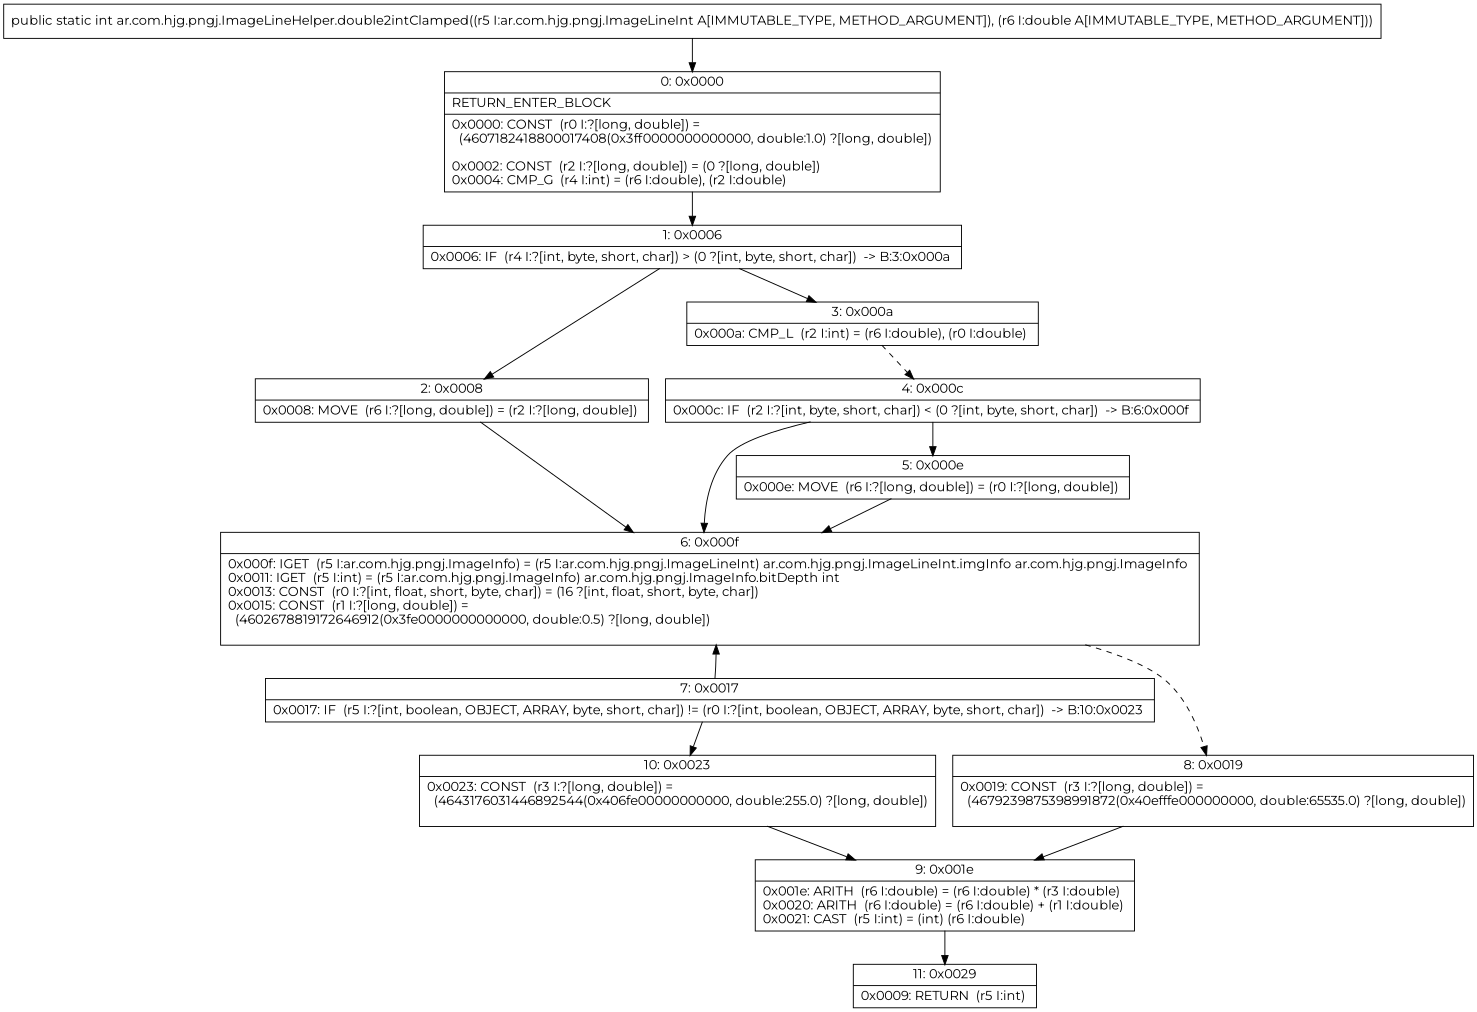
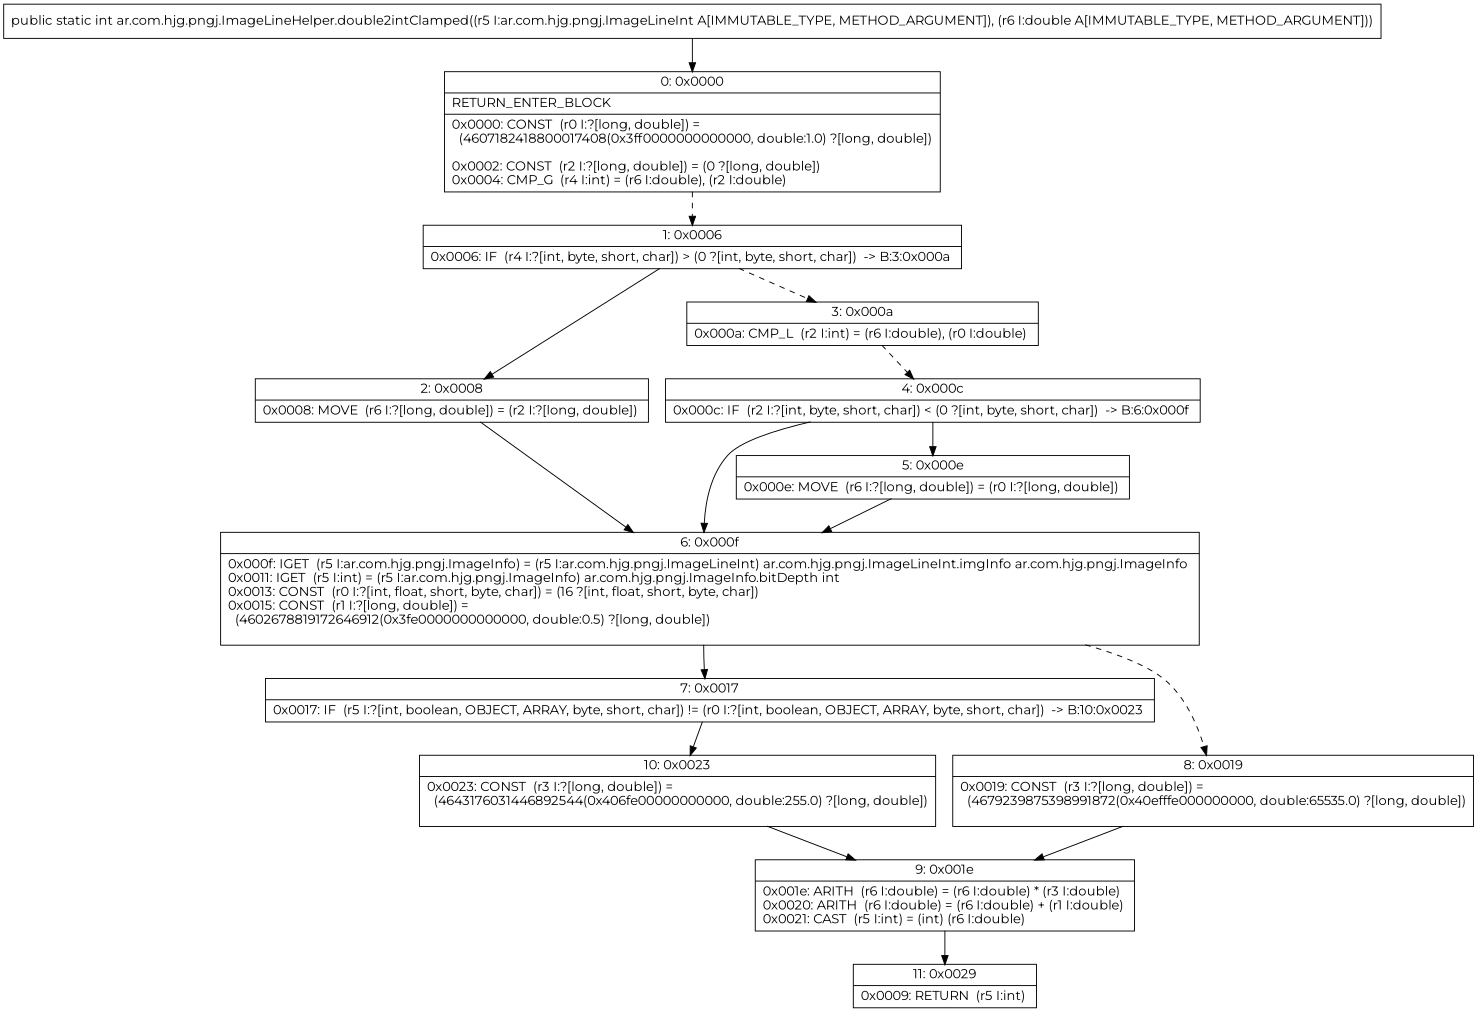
(692, 204) -> (692, 204)
(773, 283) -> (773, 283)
(716, 667) -> (704, 657)
